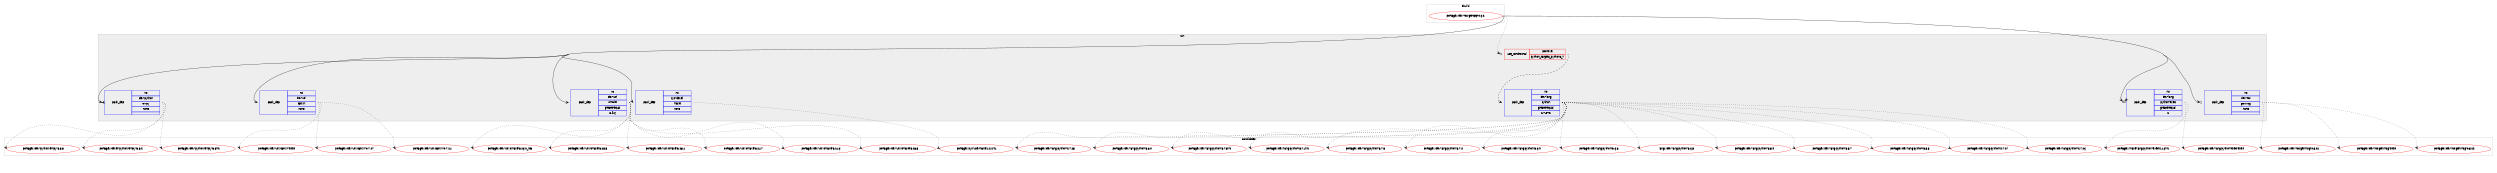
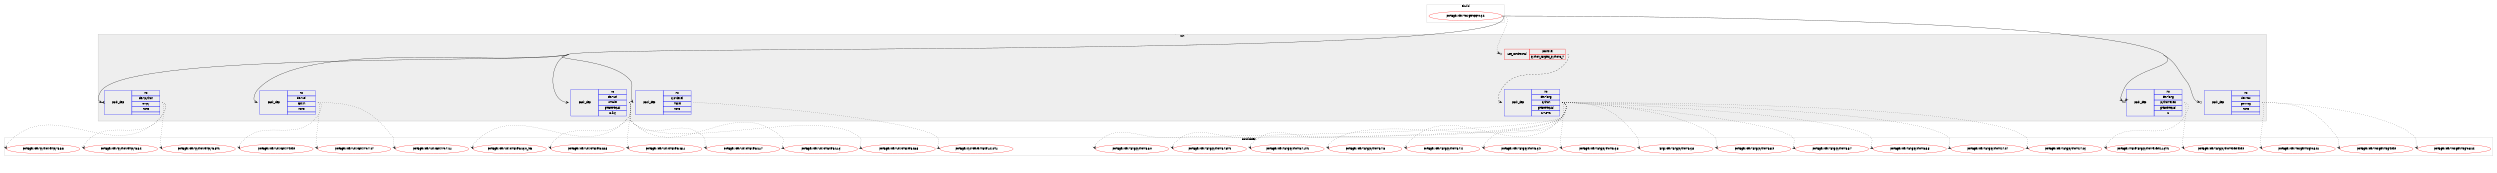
(121, 149) -> (121, 149)
(977, 149) -> (977, 149)
(1054, 149) -> none
